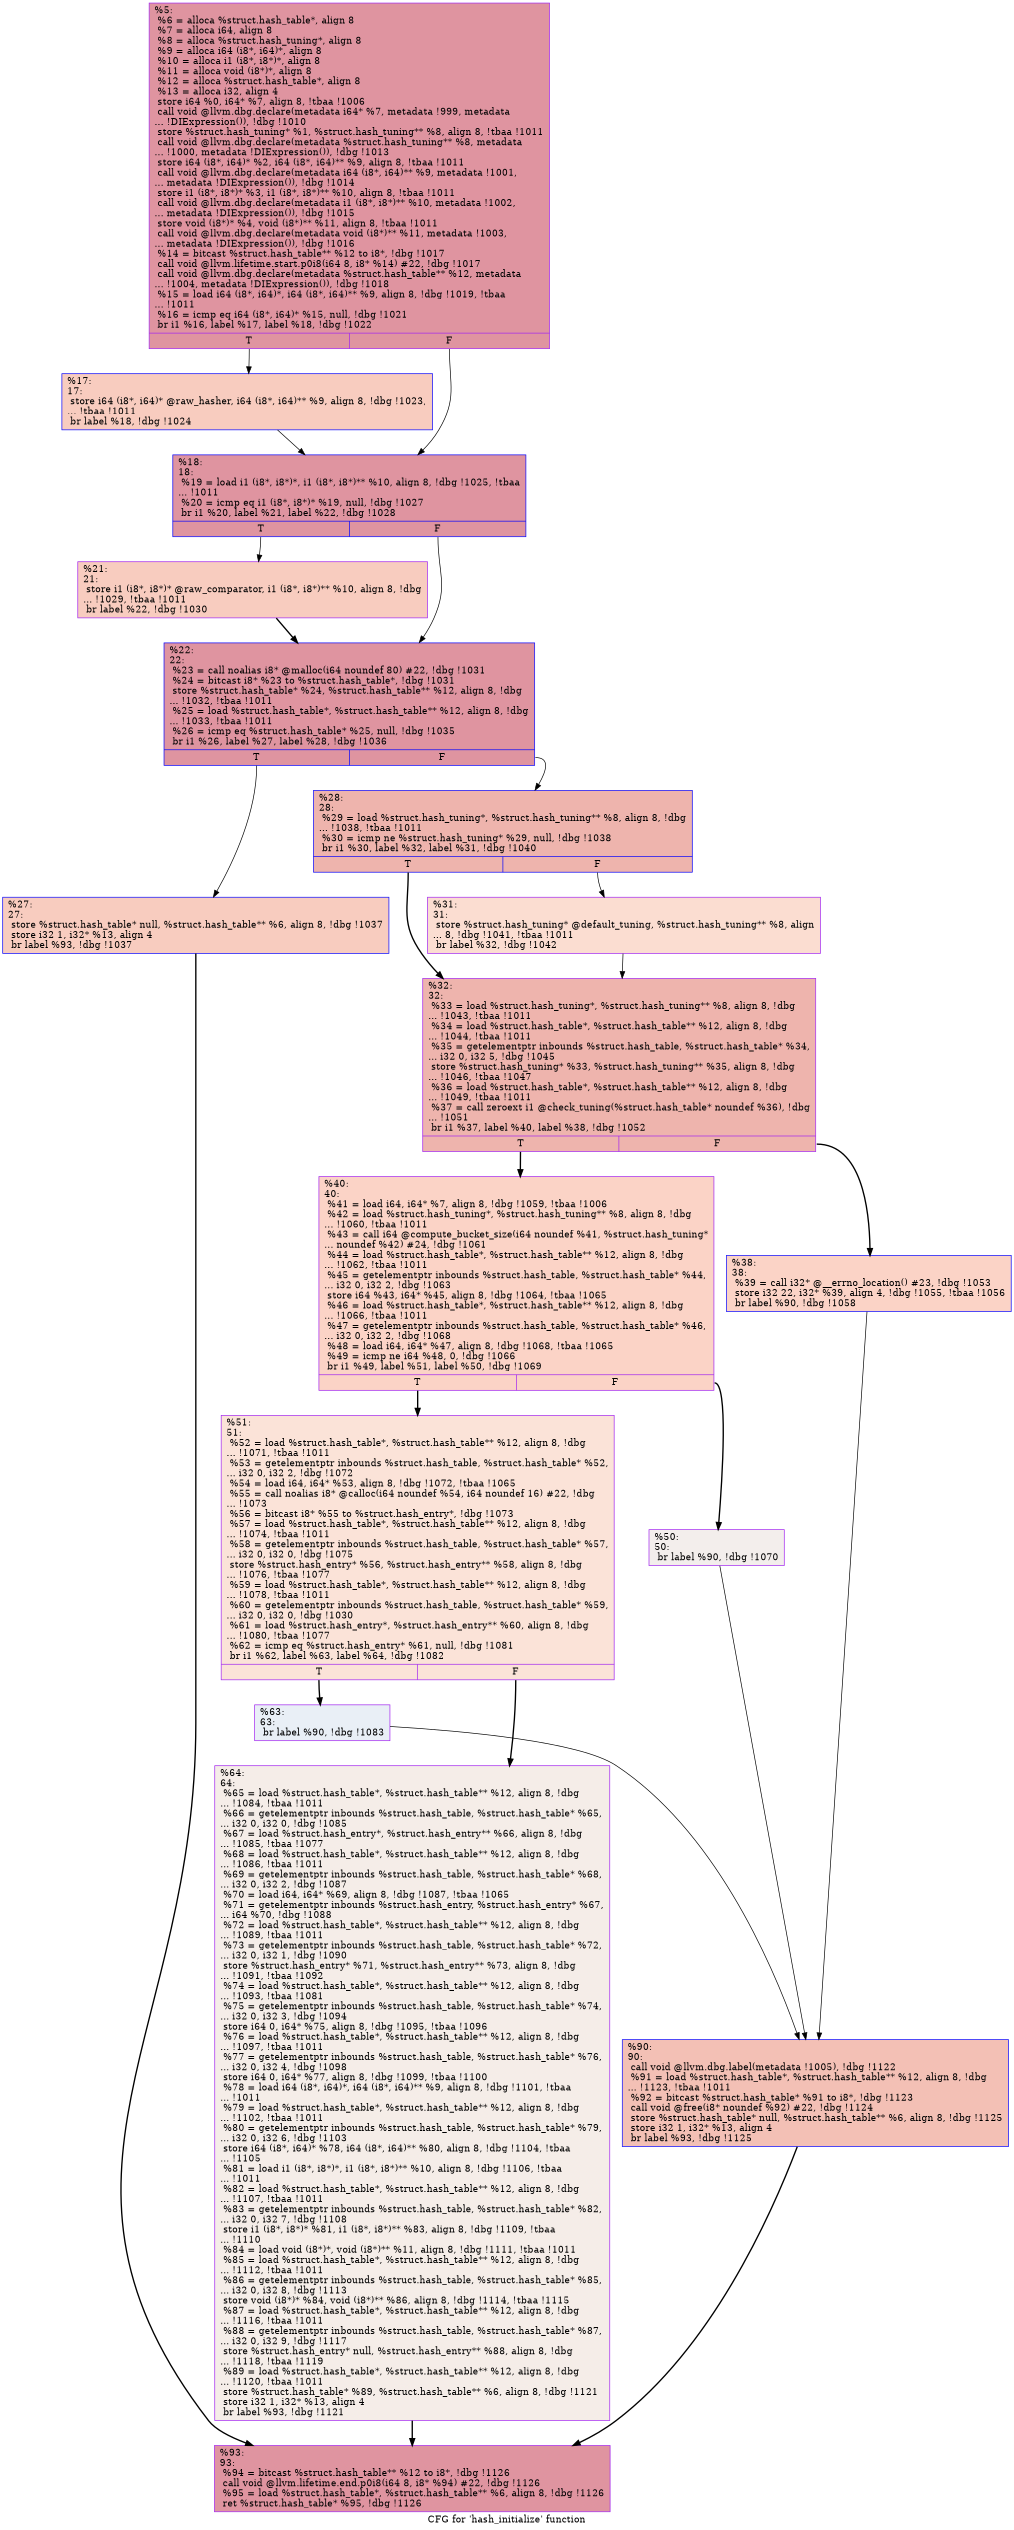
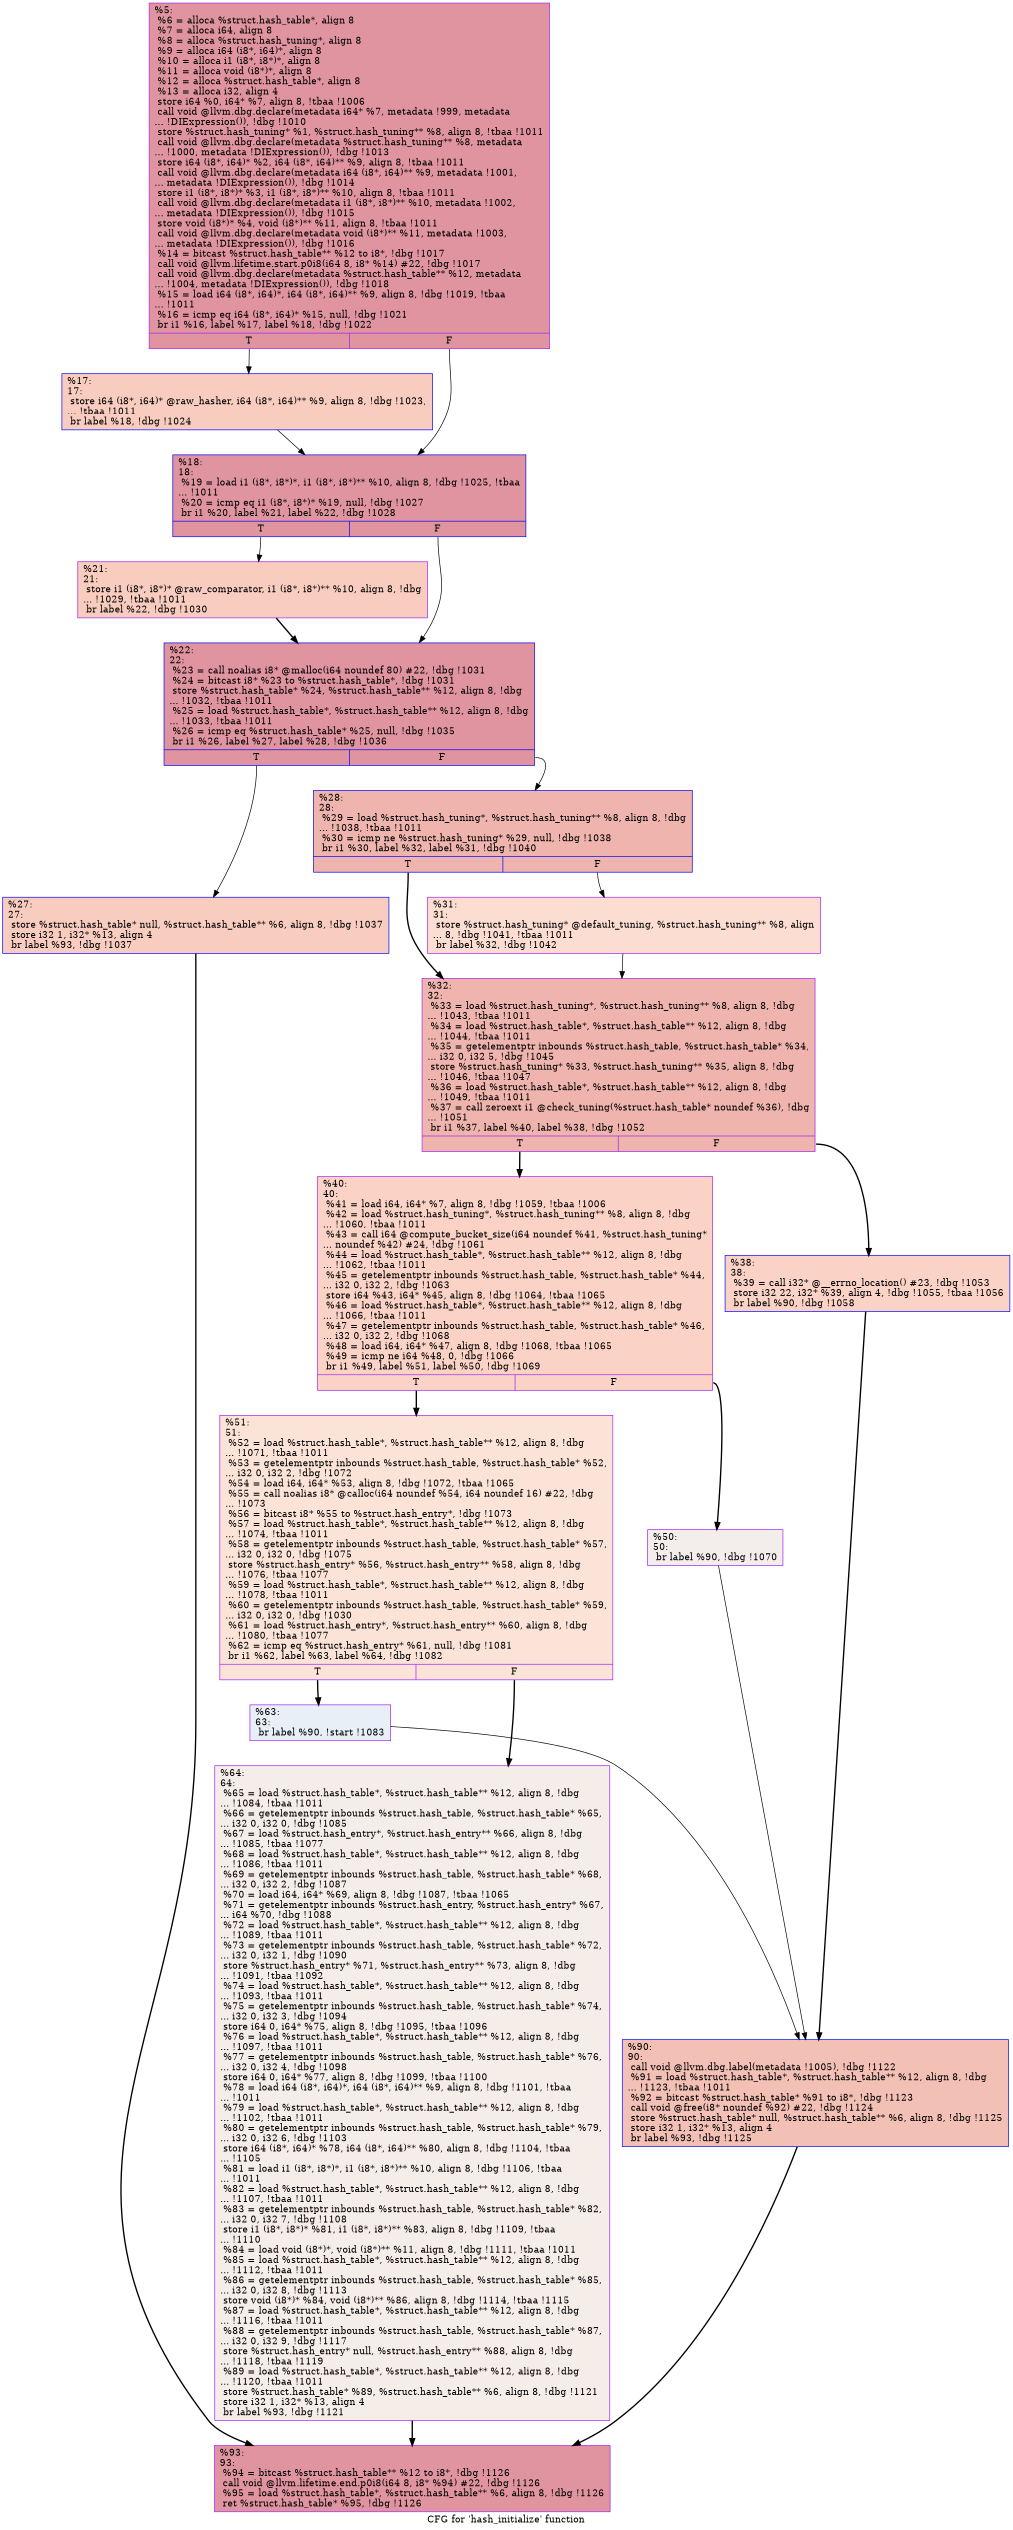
(843, 1672) -> (842, 1672)
(322, 1733) -> (320, 1733)
(272, 1996) -> (272, 1996)
